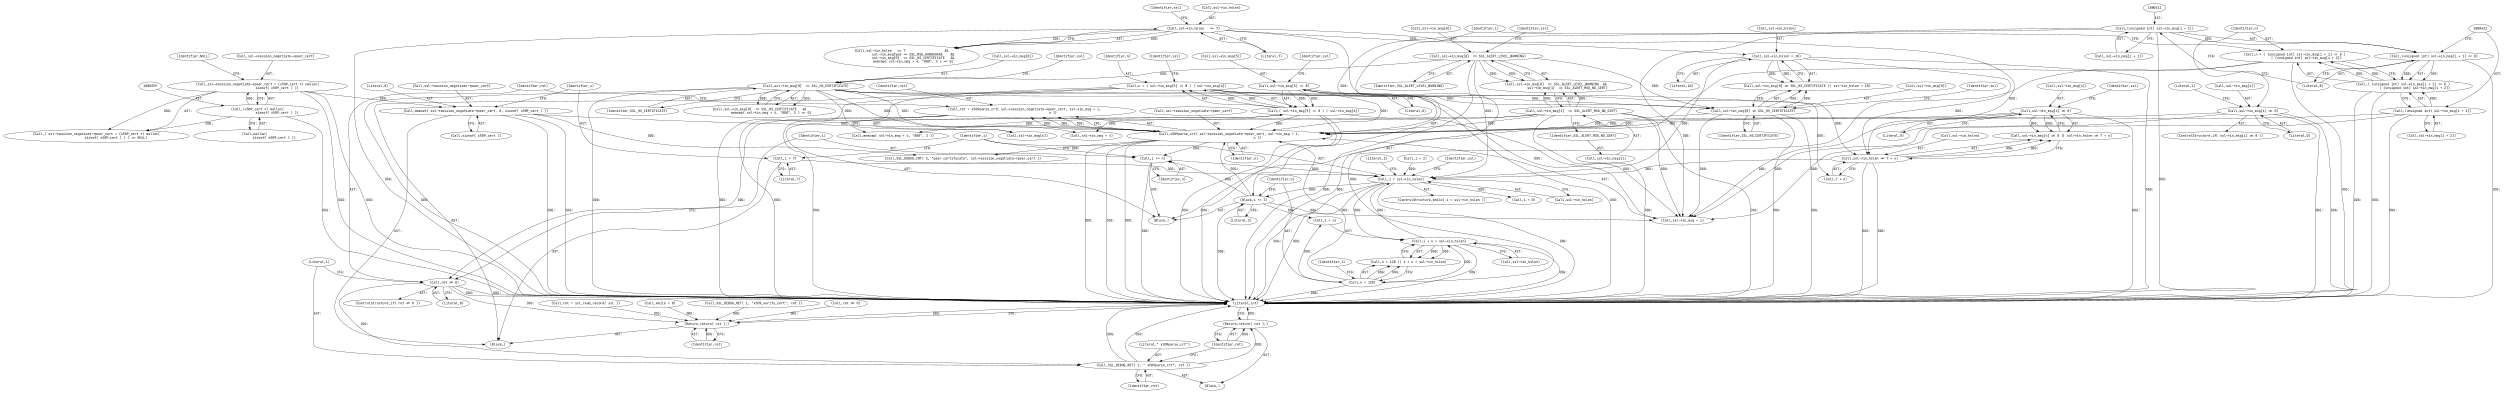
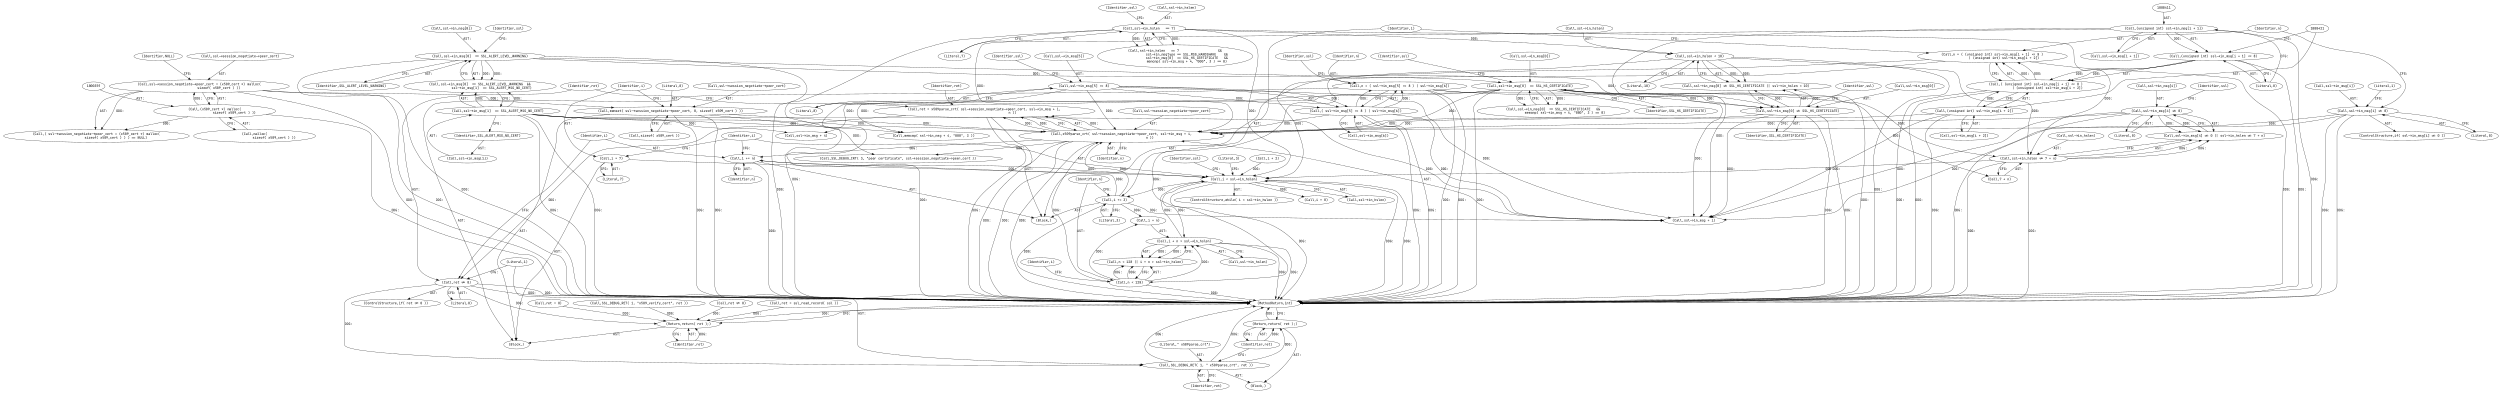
(1276, 99) -> (1380, 99)
none -> (1410, 101)
(1254, 200) -> (1115, 200)
(660, 303) -> (548, 303)
(1246, 303) -> (1275, 303)
